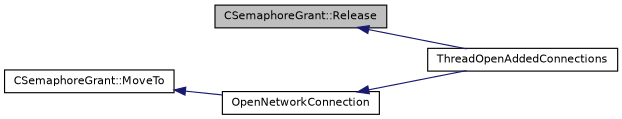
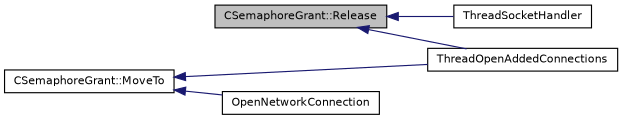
none -> (523, 16)
(418, 80) -> (307, 70)
